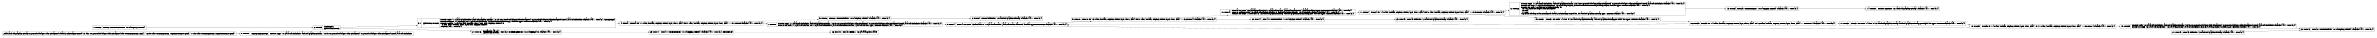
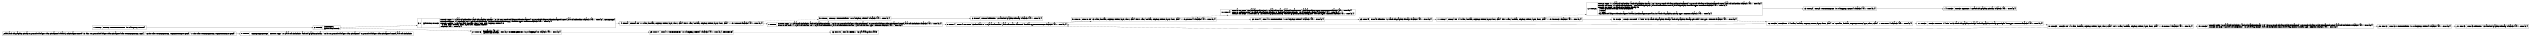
(1357, 12) -> (1434, 19)
(2272, 31) -> (2453, 26)
